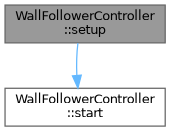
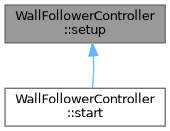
(77, 59) -> (94, 72)
